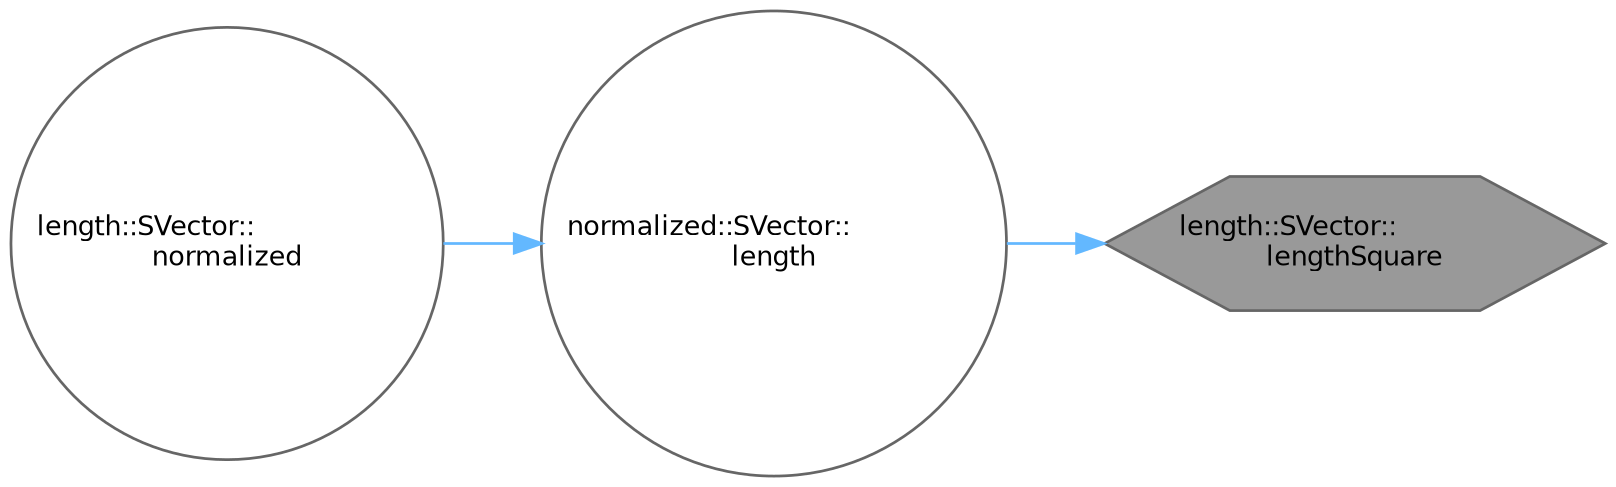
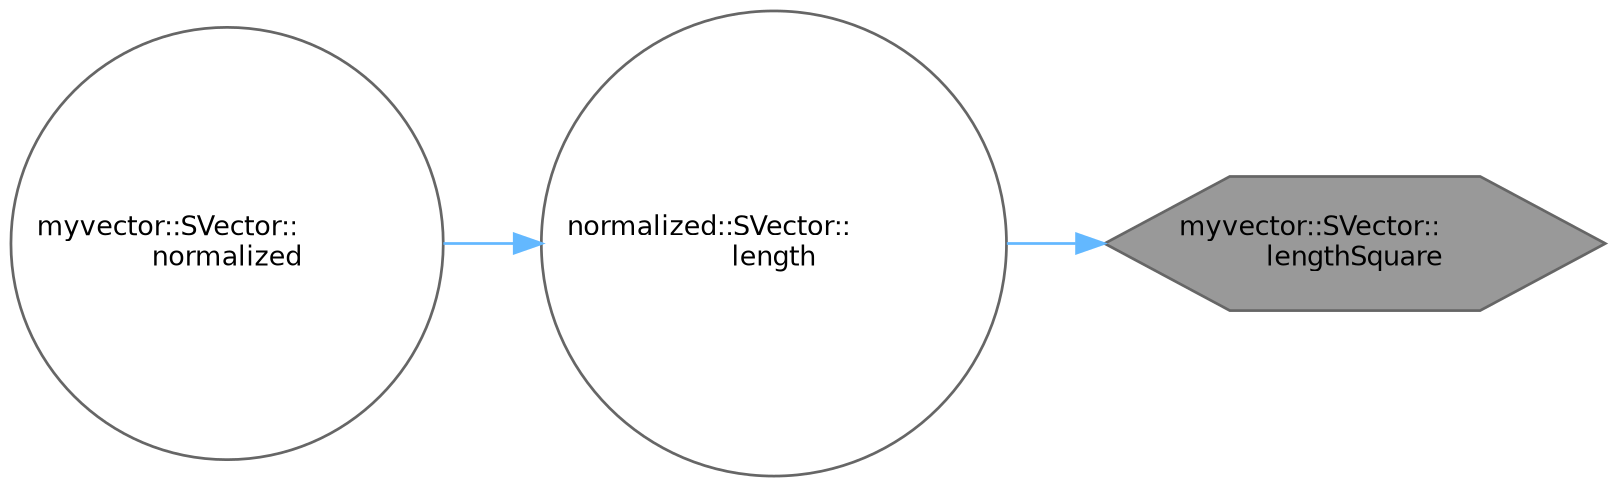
(227, 244) -> (227, 244)
(1355, 244) -> (1355, 244)
